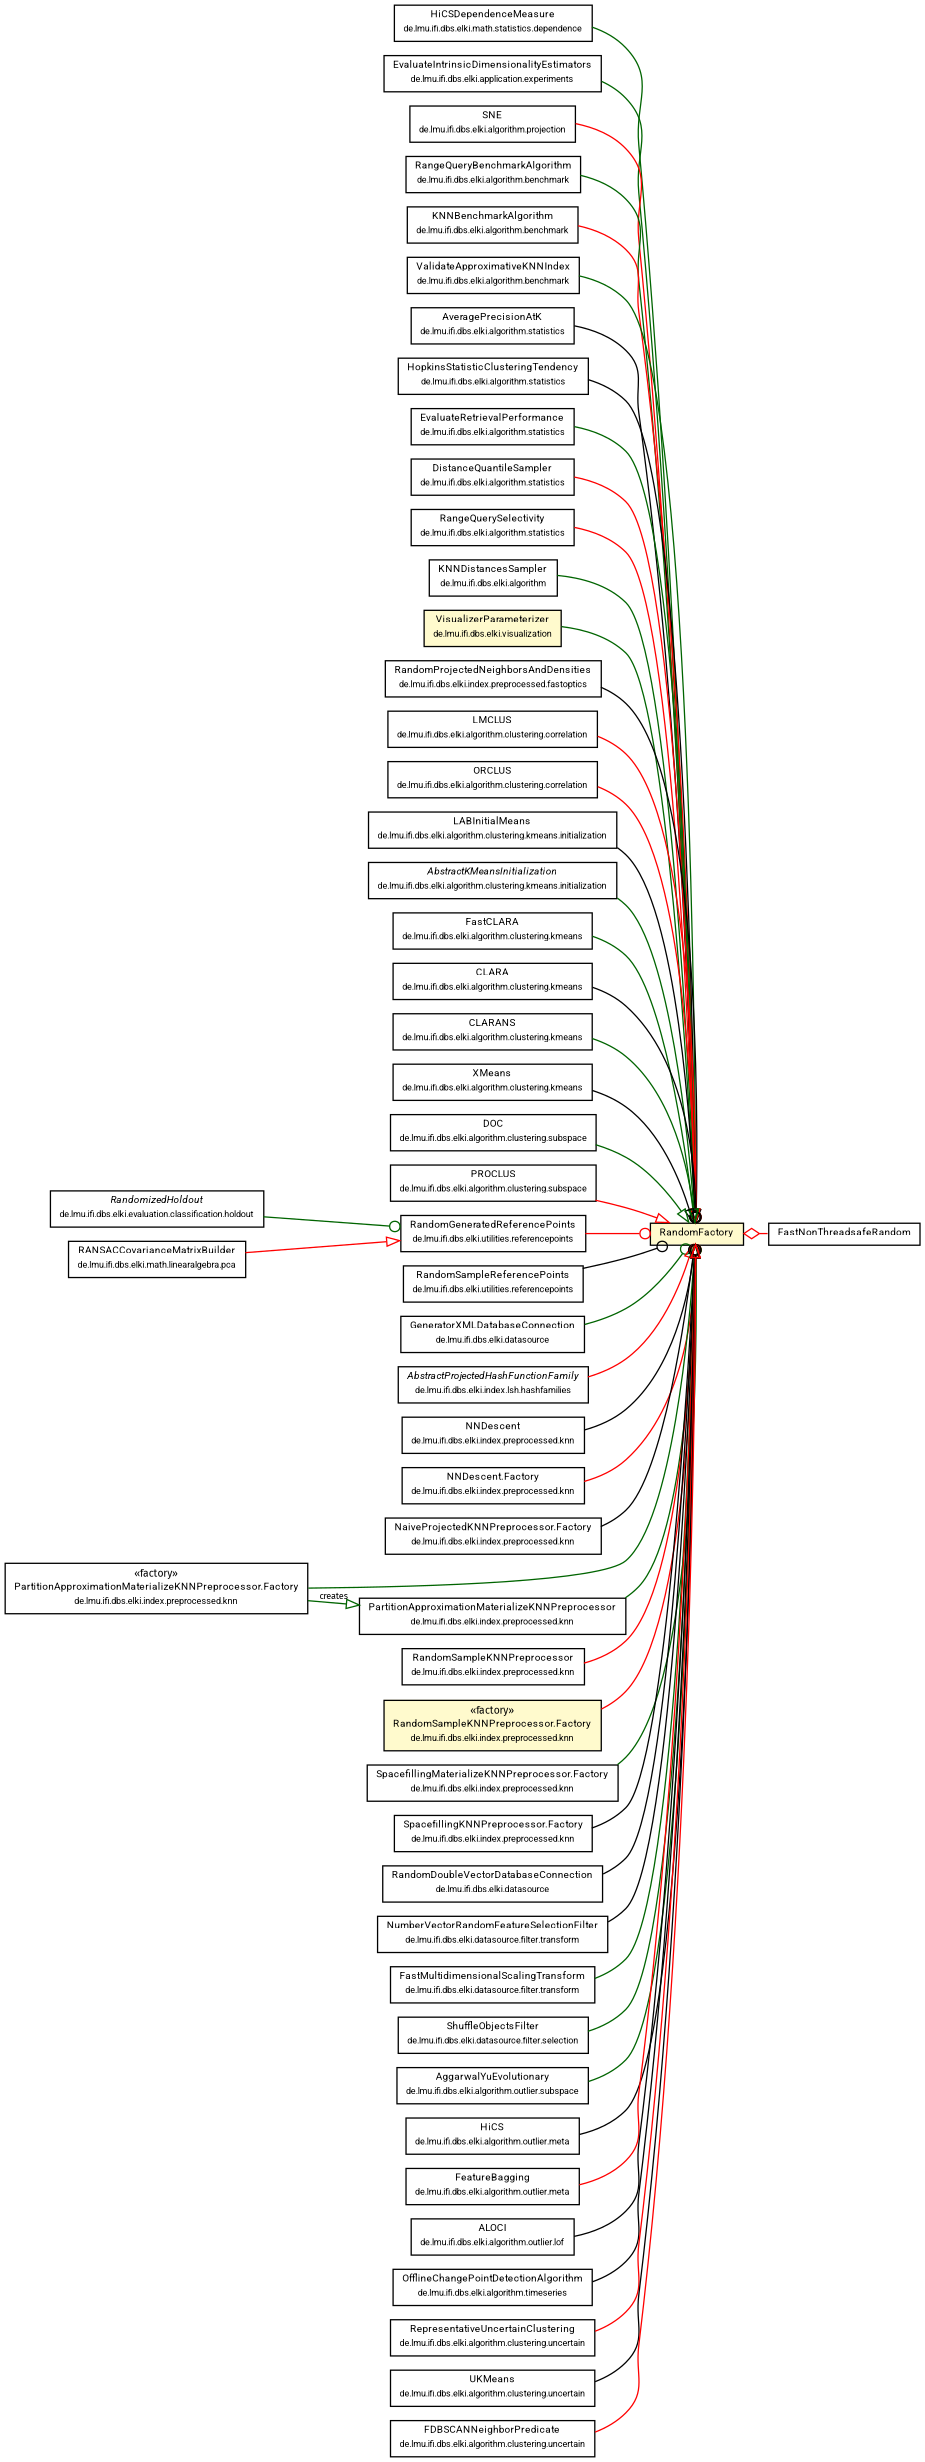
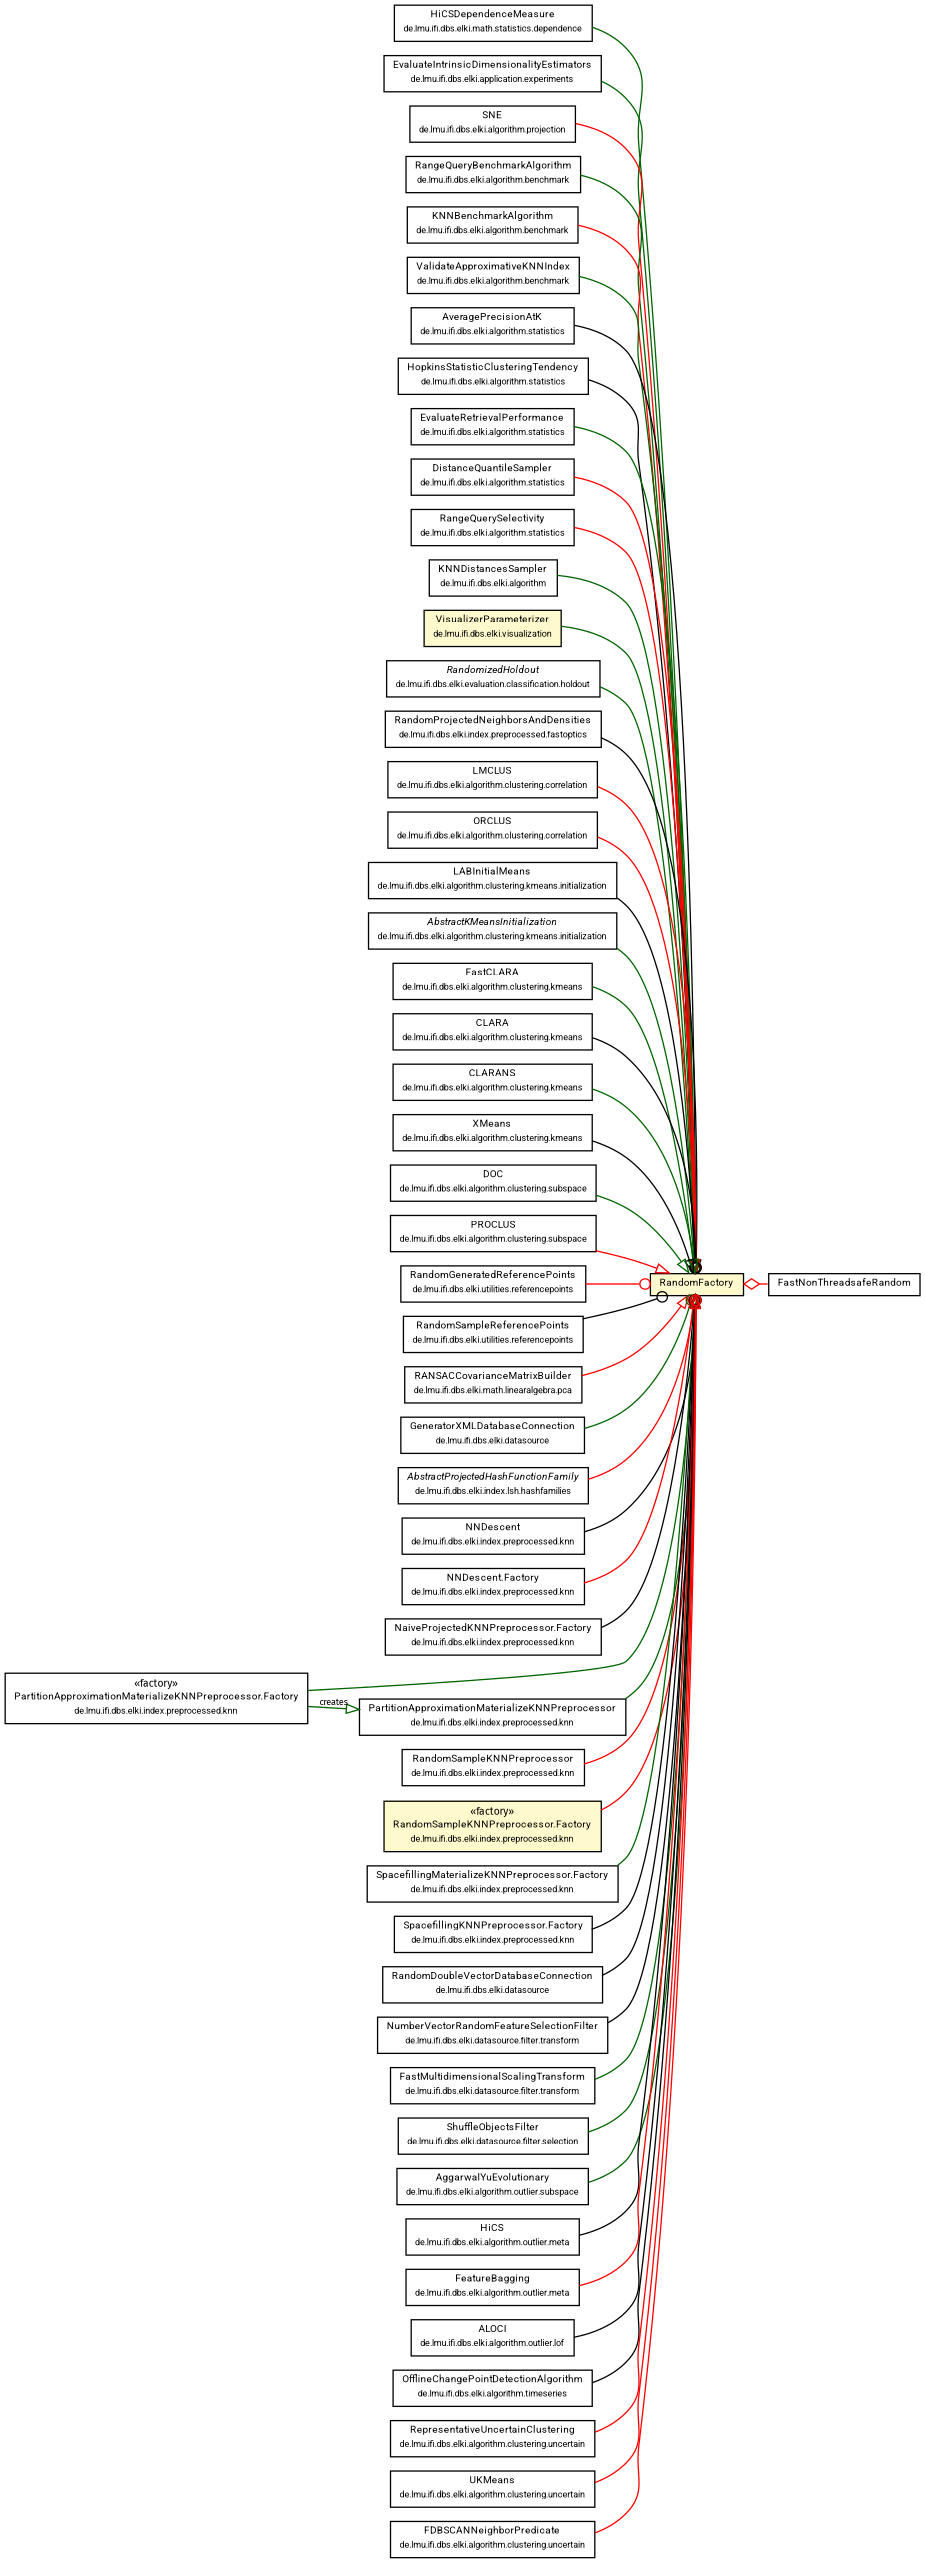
(326, 1221) -> (674, 964)
(316, 1247) -> (638, 1351)
(678, 1830) -> (679, 1905)
